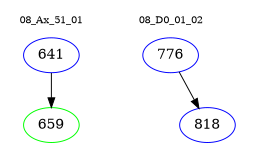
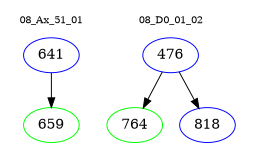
(171, 55) -> (171, 55)
none -> (135, 125)
